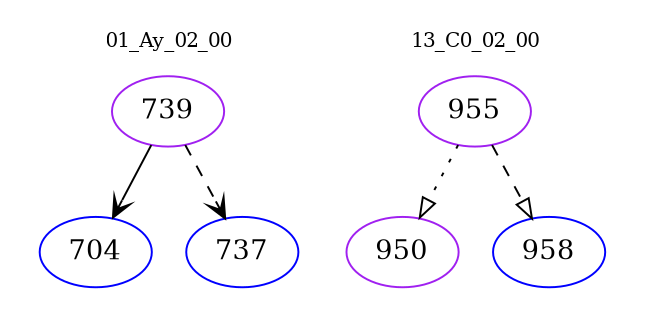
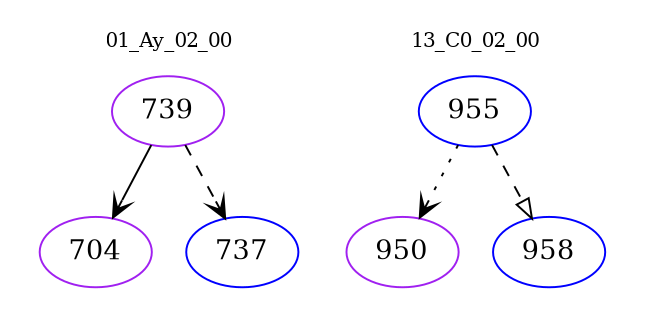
(475, 111) -> (475, 111)
(444, 173) -> (444, 173)
(96, 252) -> (96, 252)
